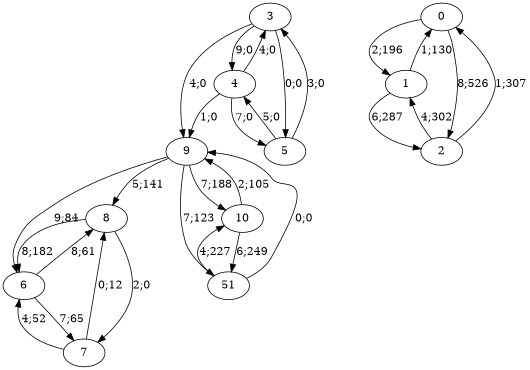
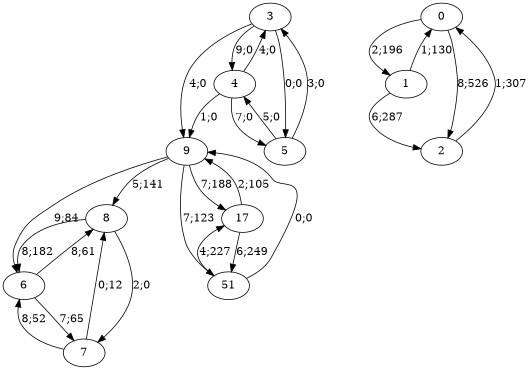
(421, 123) -> none
(242, 219) -> (242, 219)
(34, 319) -> (34, 319)
